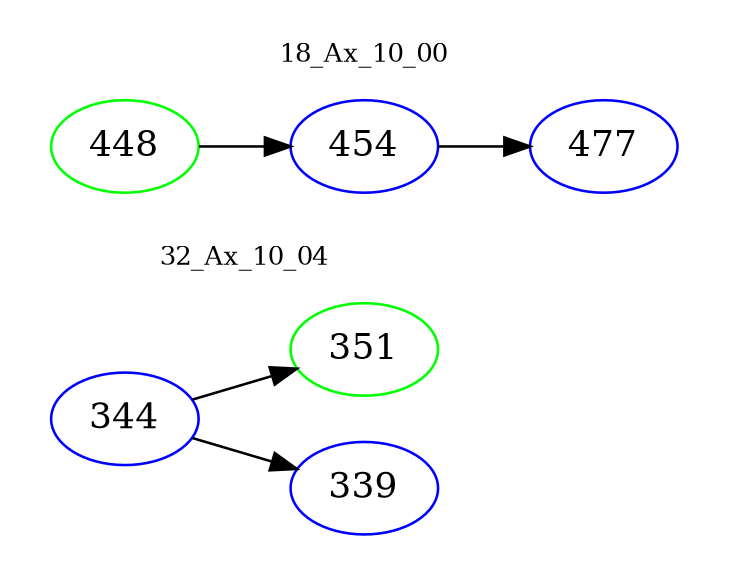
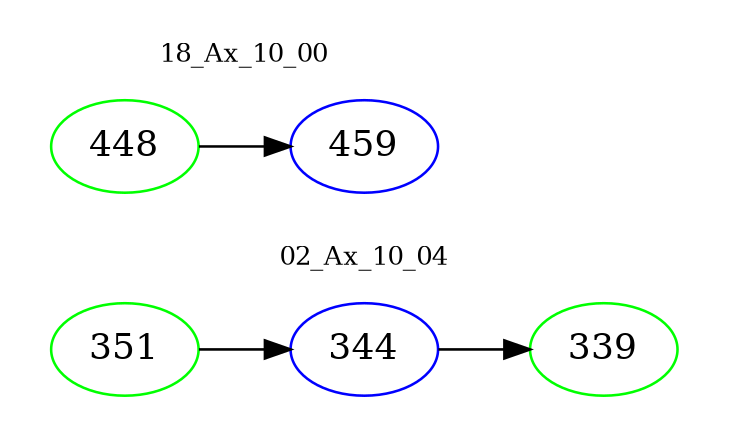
(364, 146) -> (364, 146)
(604, 146) -> none
(245, 258) -> (364, 258)
(232, 388) -> (232, 349)
(364, 488) -> (604, 349)
